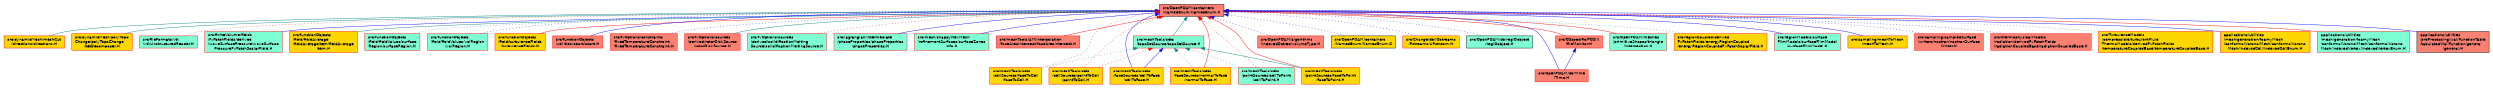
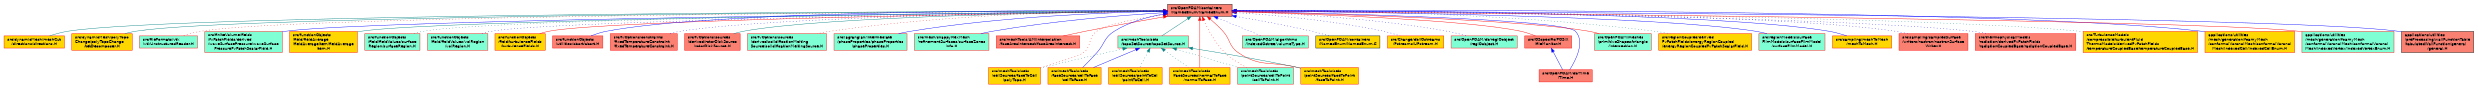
(1117, 36) -> none
(1291, 42) -> (1275, 42)
(1500, 42) -> (1484, 42)
(1123, 58) -> (1144, 60)
(1016, 76) -> (1014, 76)
